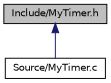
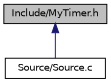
(55, 68) -> (55, 68)
